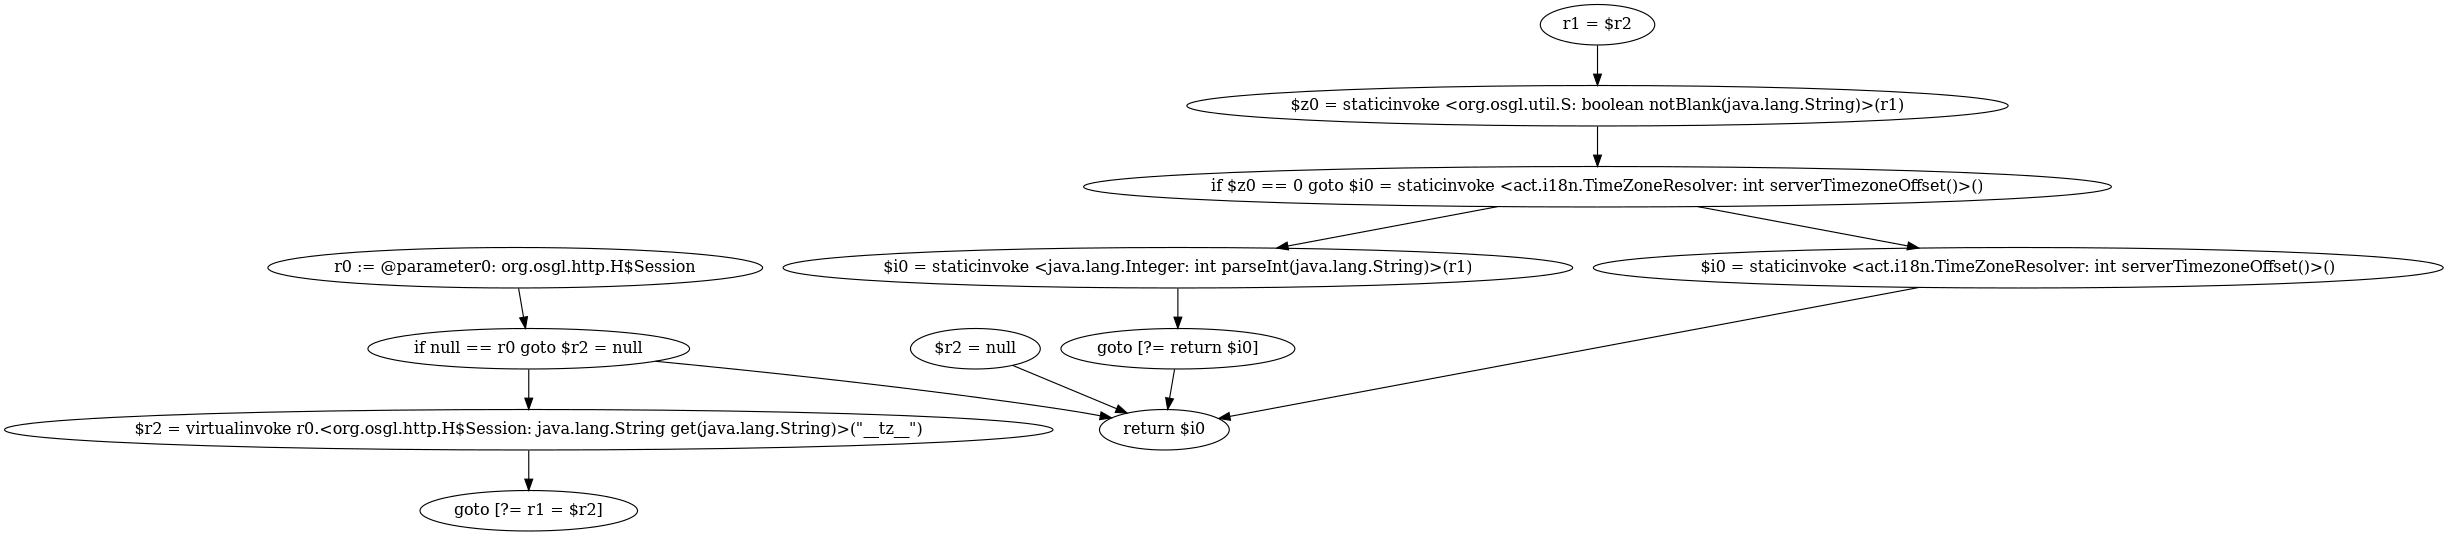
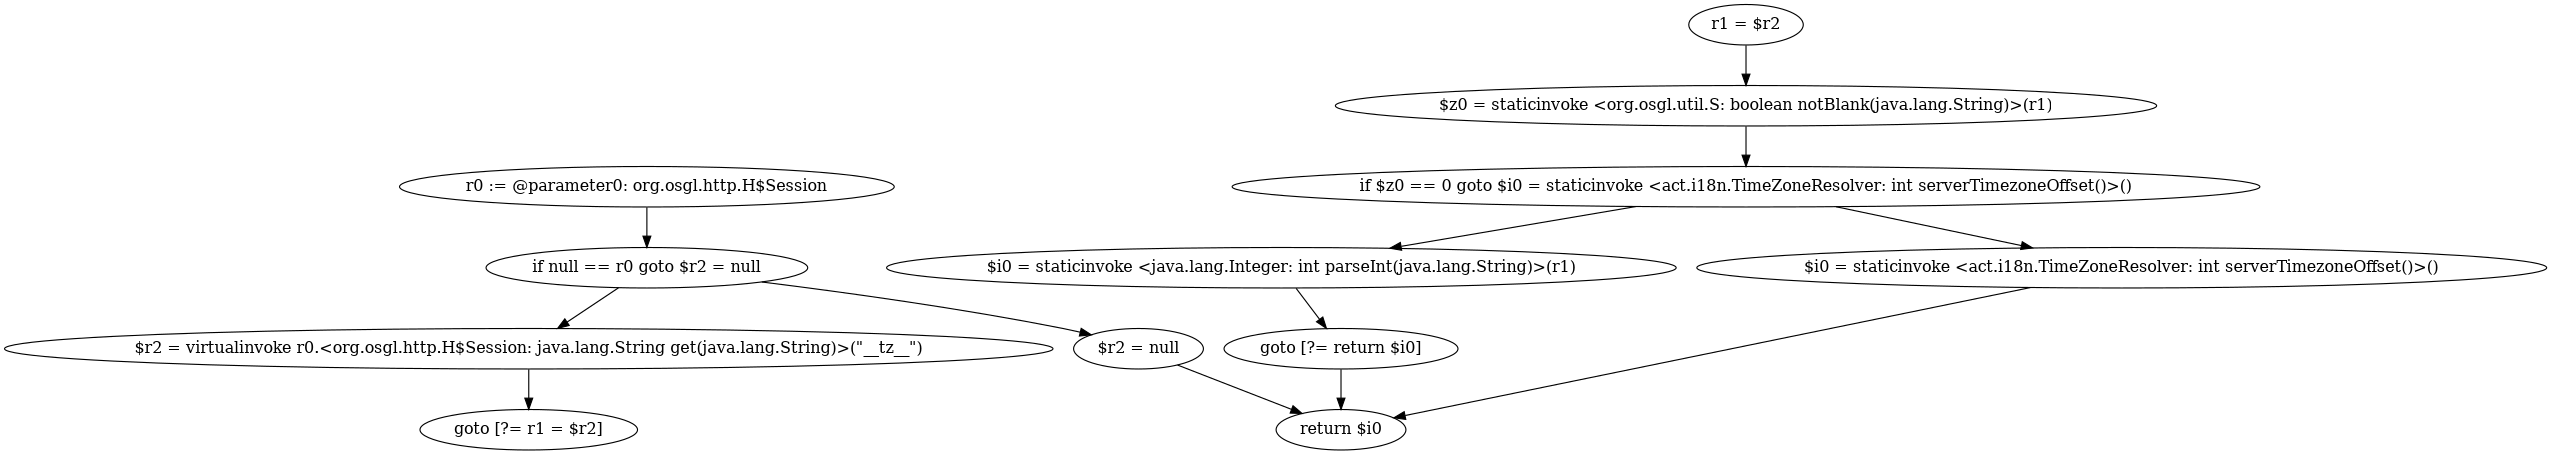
(878, 385) -> (922, 304)
